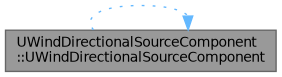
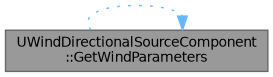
(141, 51) -> (137, 51)
